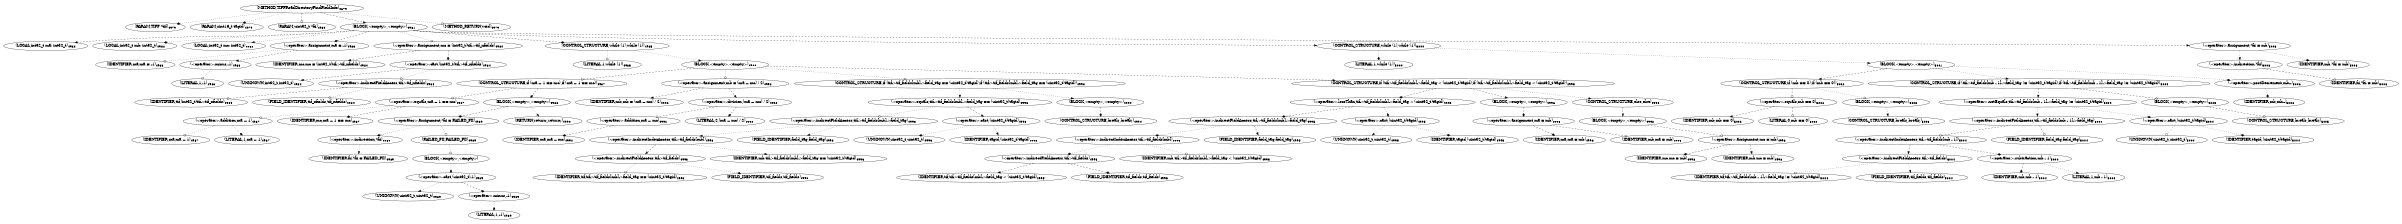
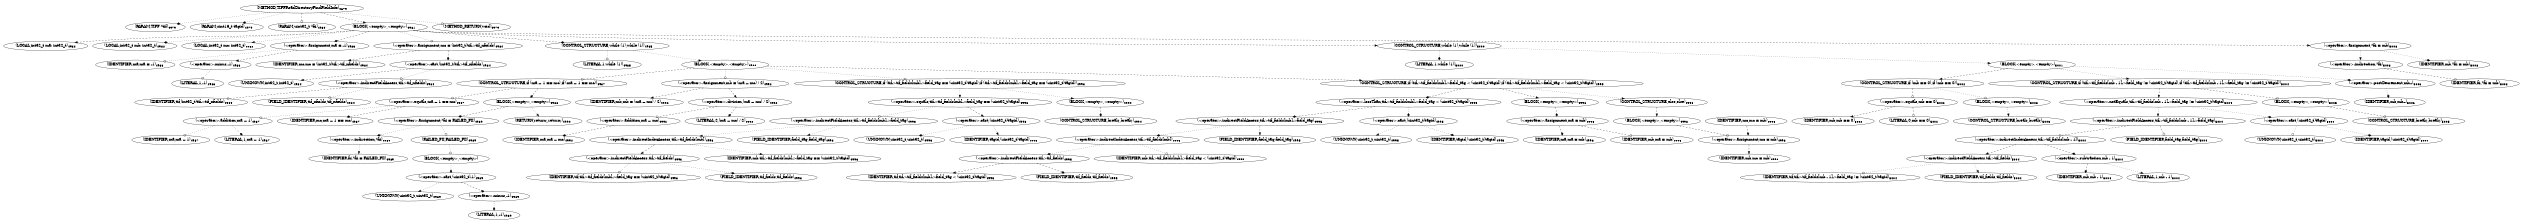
(1709, 149) -> (1747, 129)
